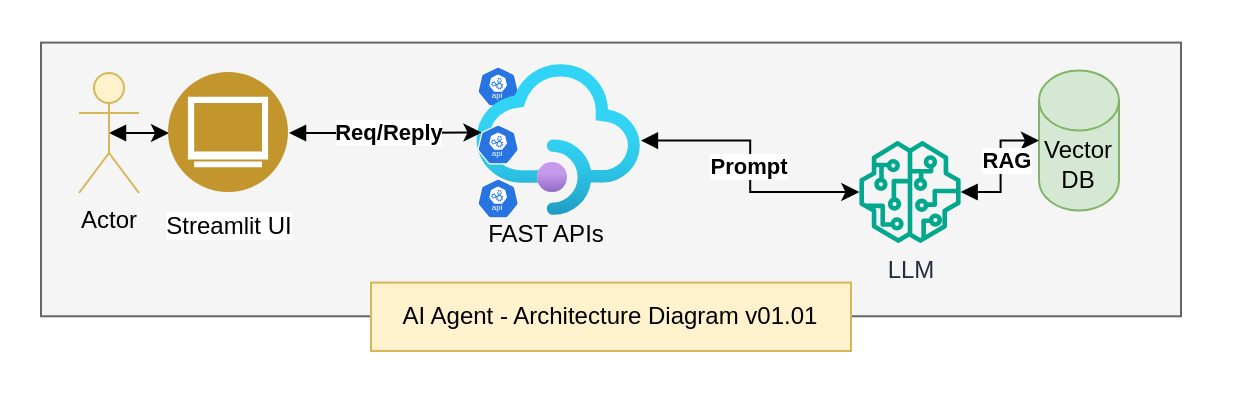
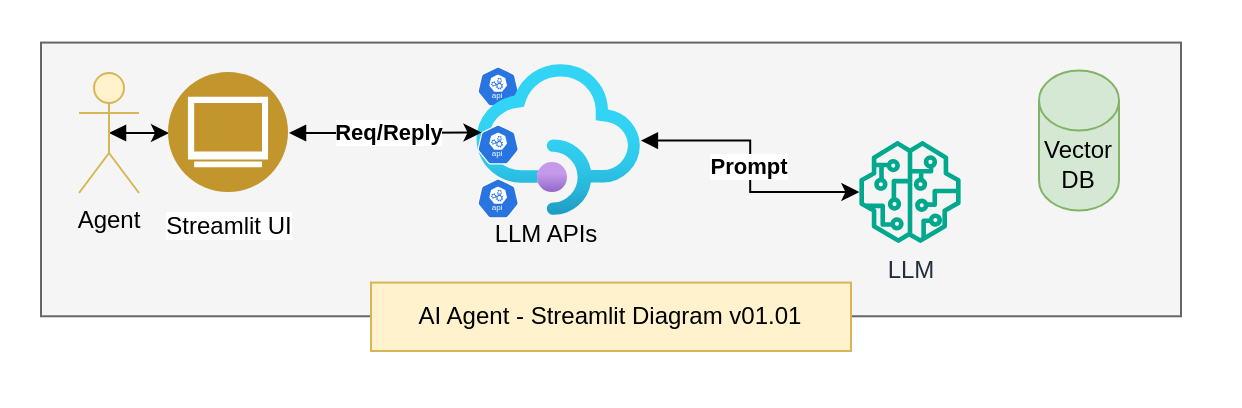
(1001, 166) -> none
(110, 221) -> (110, 221)
(547, 235) -> (547, 235)
(611, 317) -> (611, 317)
